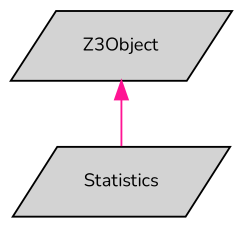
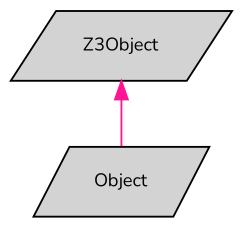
(121, 182) -> (121, 182)
